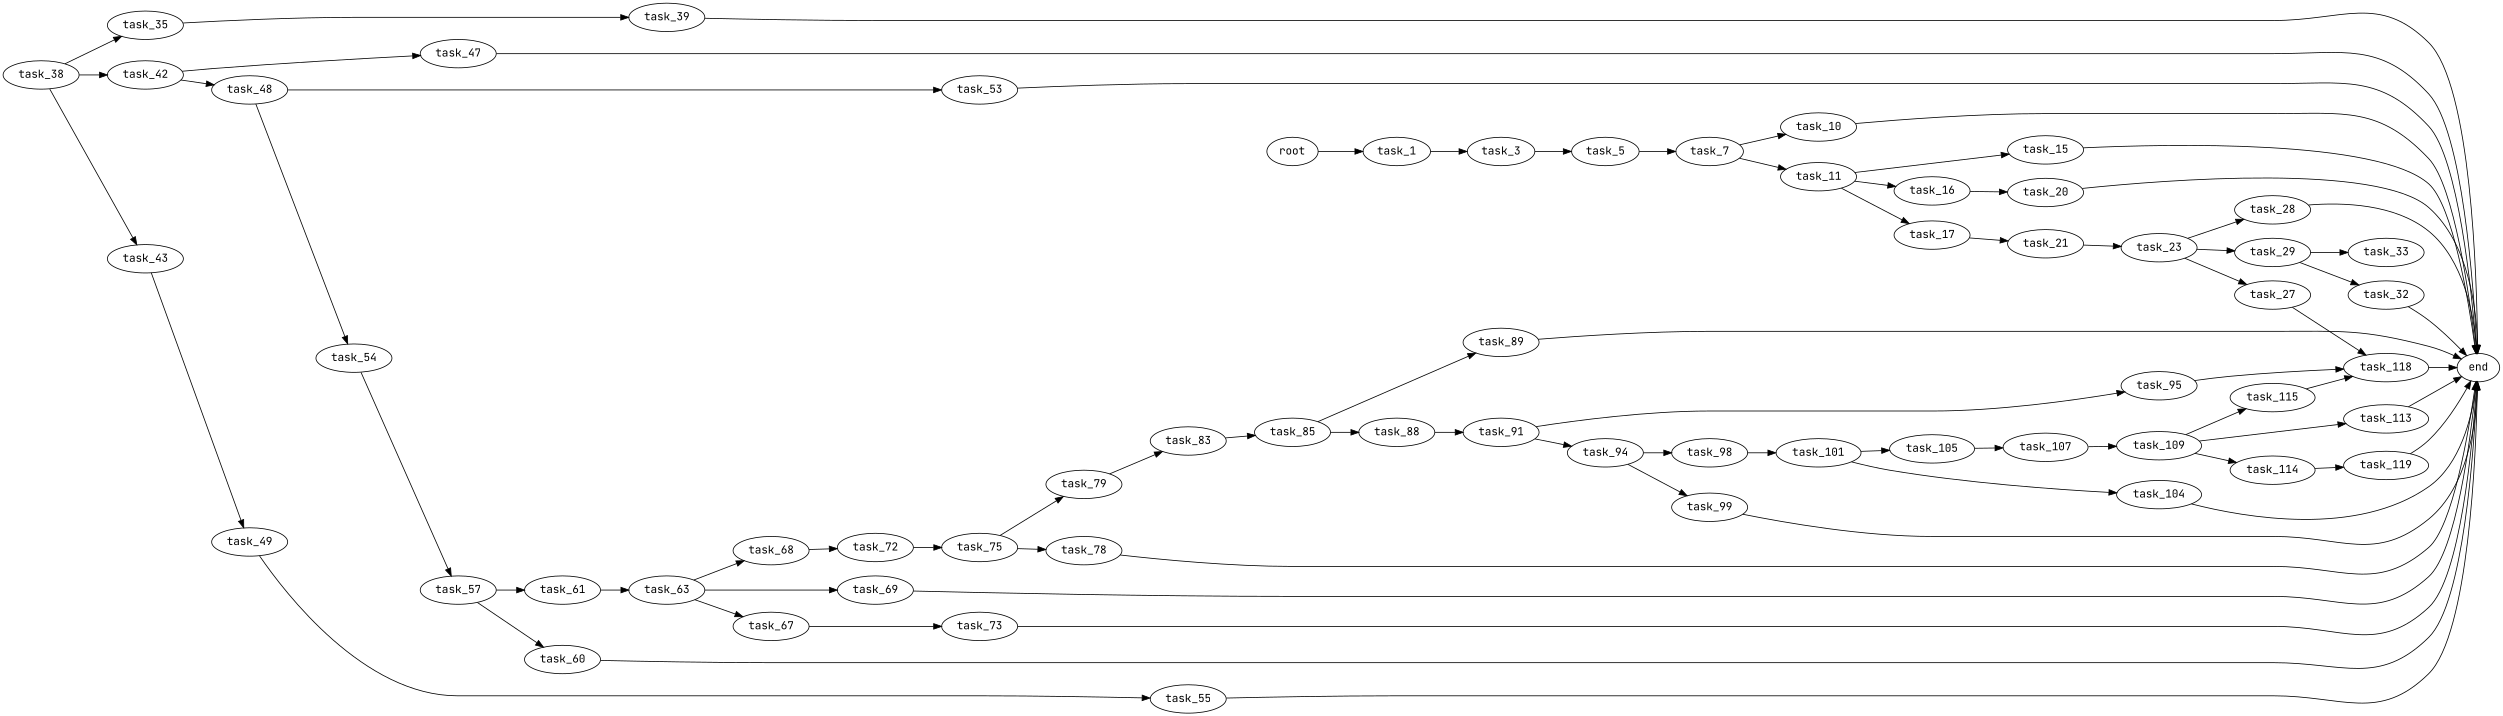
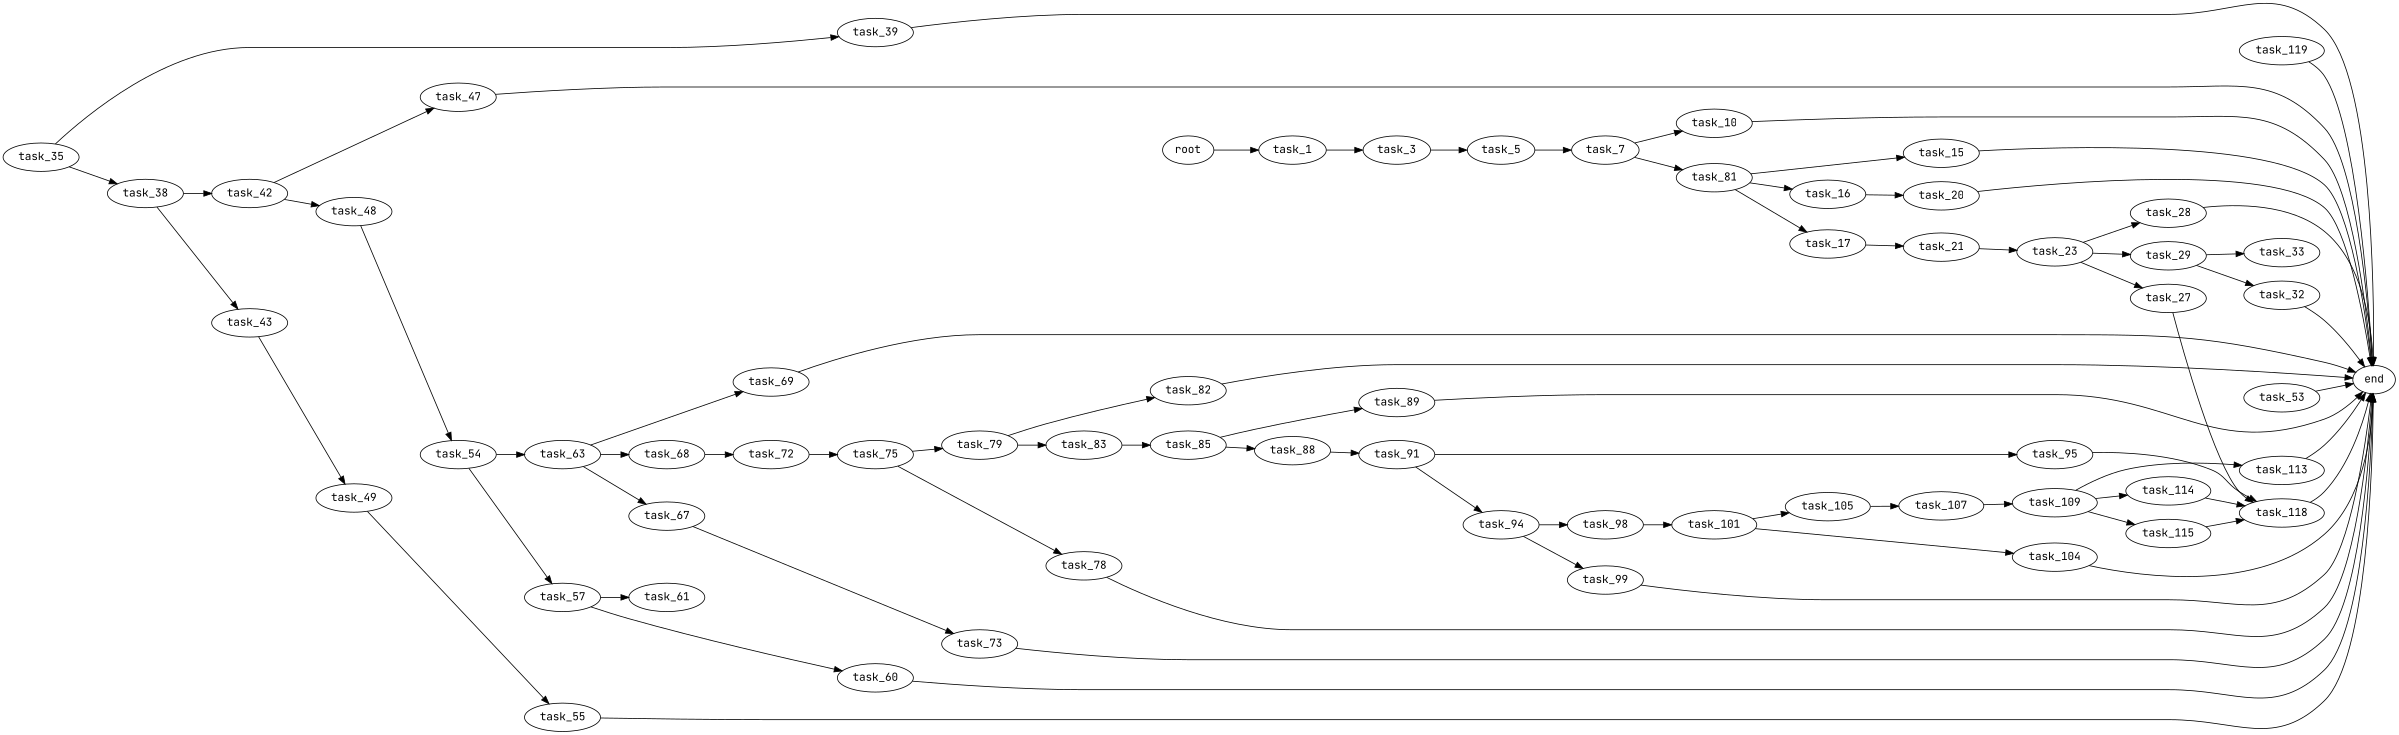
(90, 52) -> (89, 174)
(611, 90) -> none
(1819, 177) -> (1714, 178)
none -> (1188, 391)
(2325, 468) -> (2221, 501)
(611, 590) -> (506, 455)
